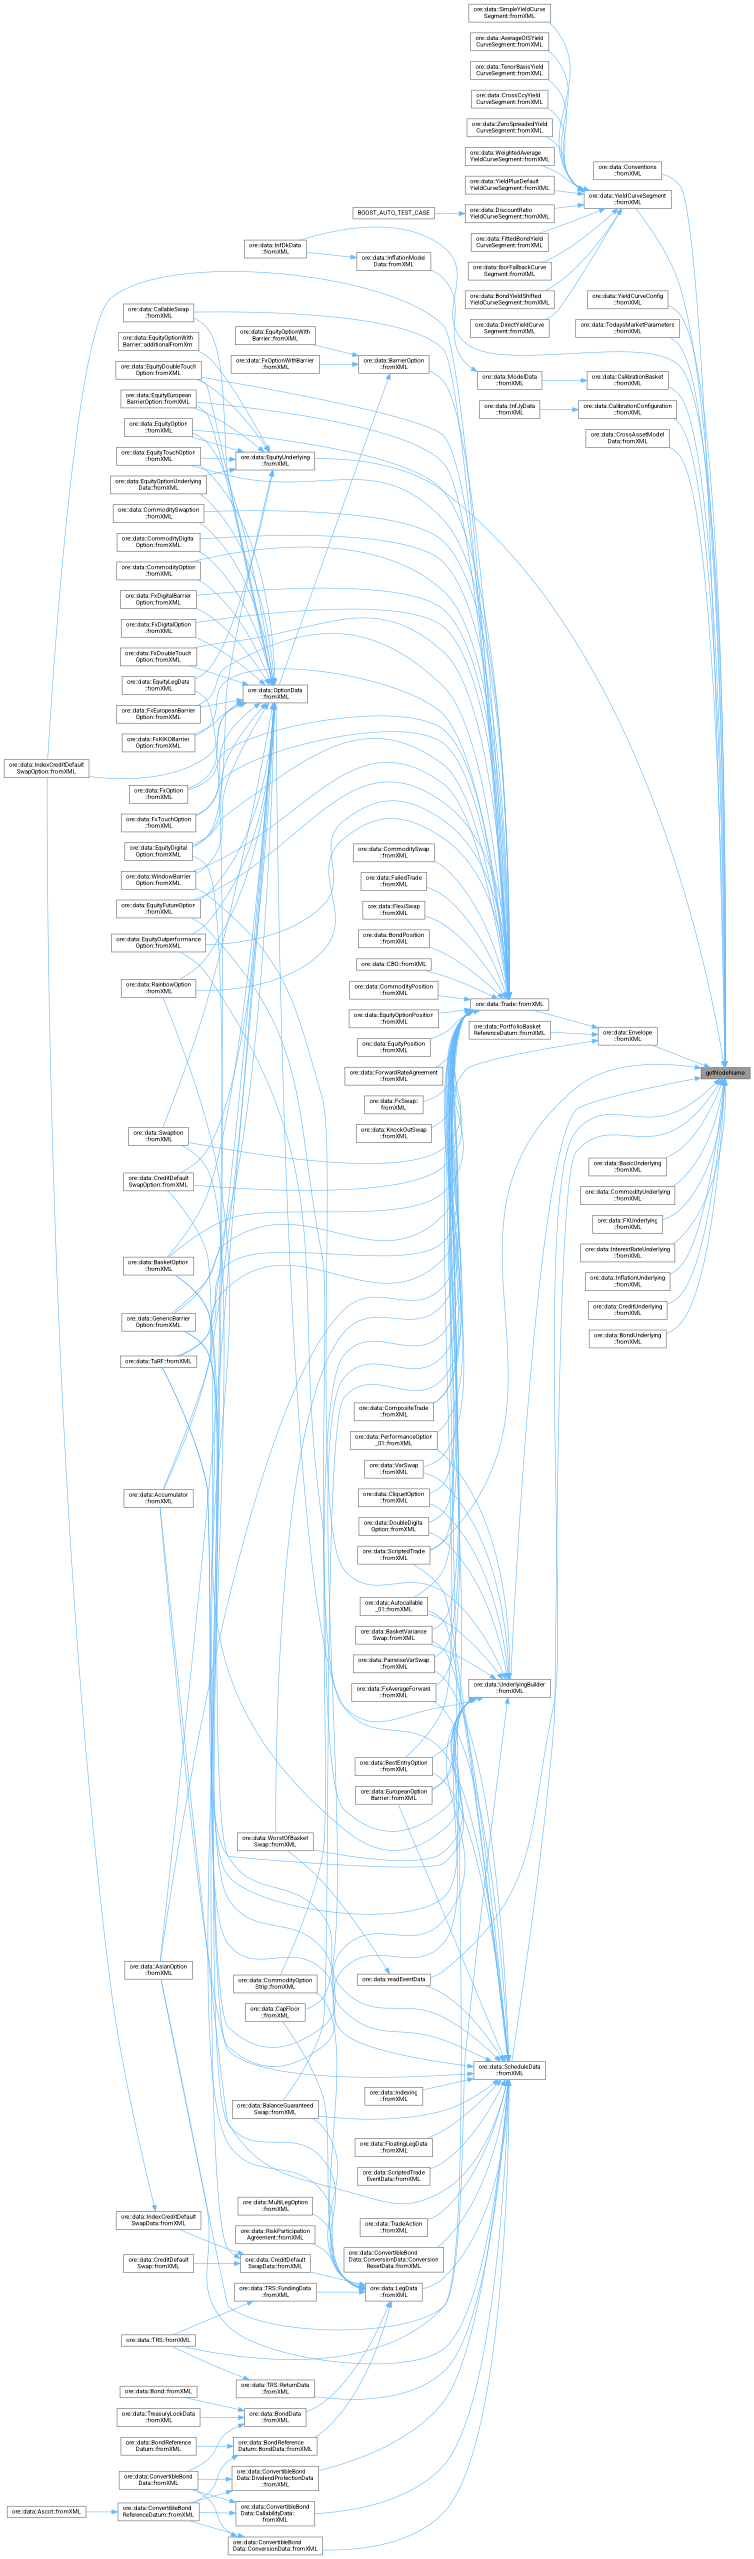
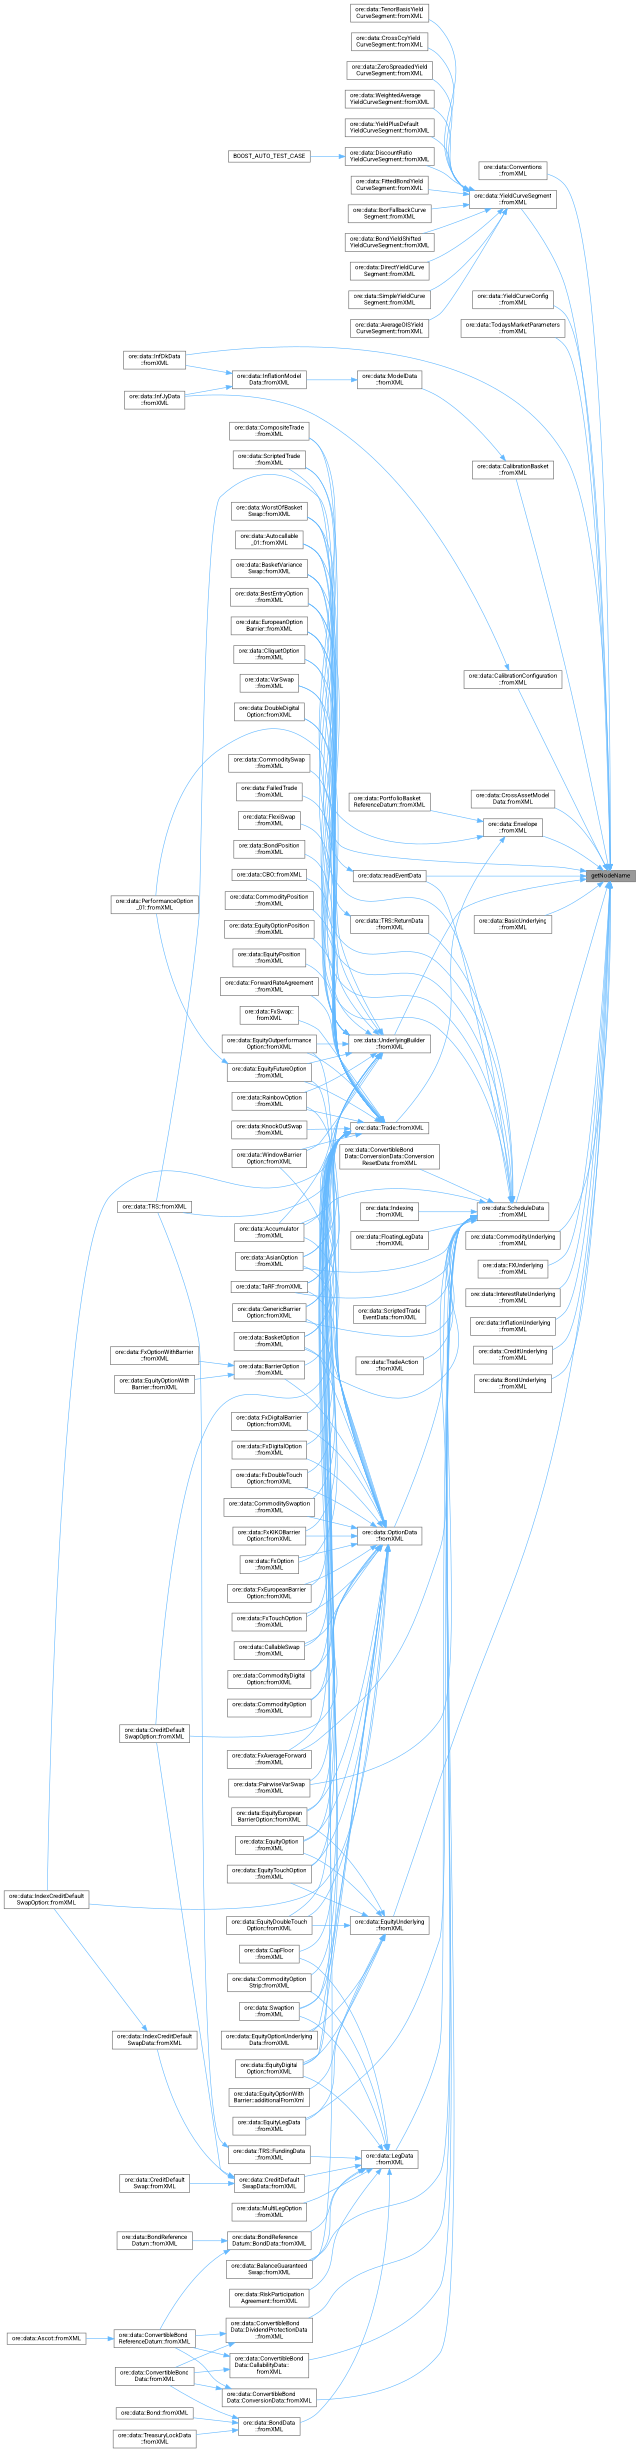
none -> (206, 391)
(334, 532) -> (344, 1443)
(495, 1553) -> (178, 993)
